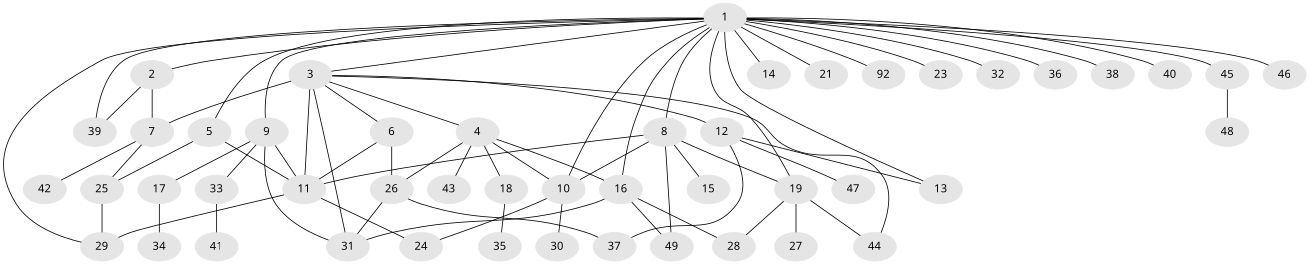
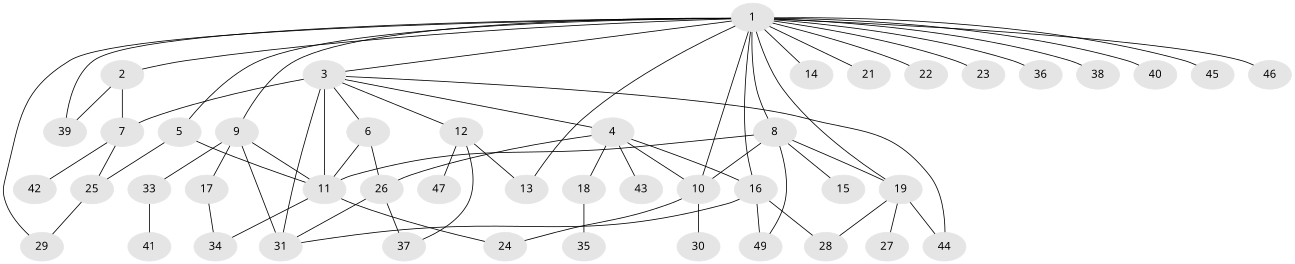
(884, 75) -> (926, 75)
(998, 75) -> none
(1227, 132) -> none
(201, 214) -> (276, 215)
